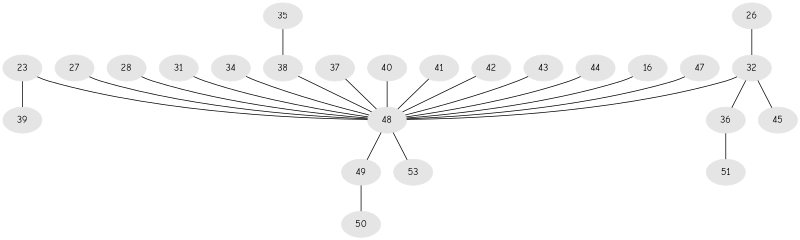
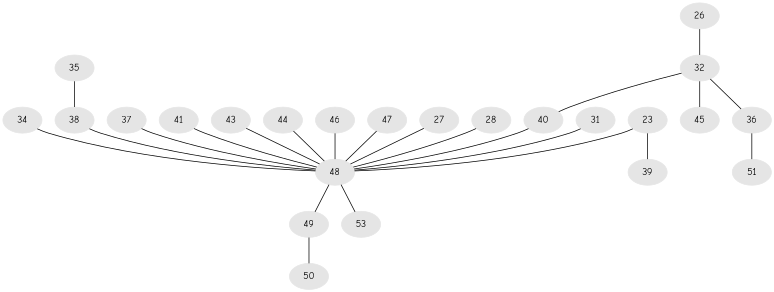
(491, 68) -> none
(648, 68) -> (335, 120)
(573, 109) -> (619, 90)
